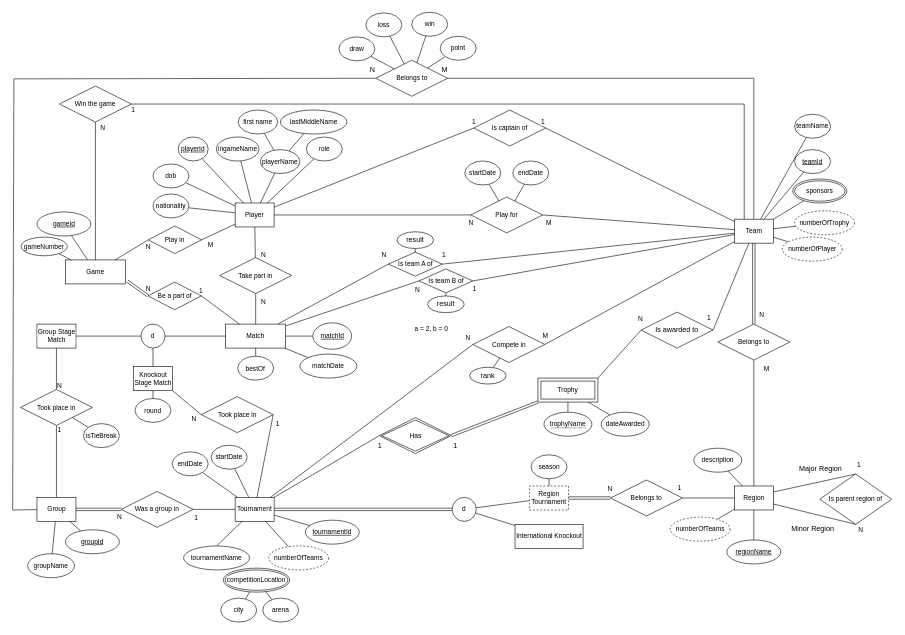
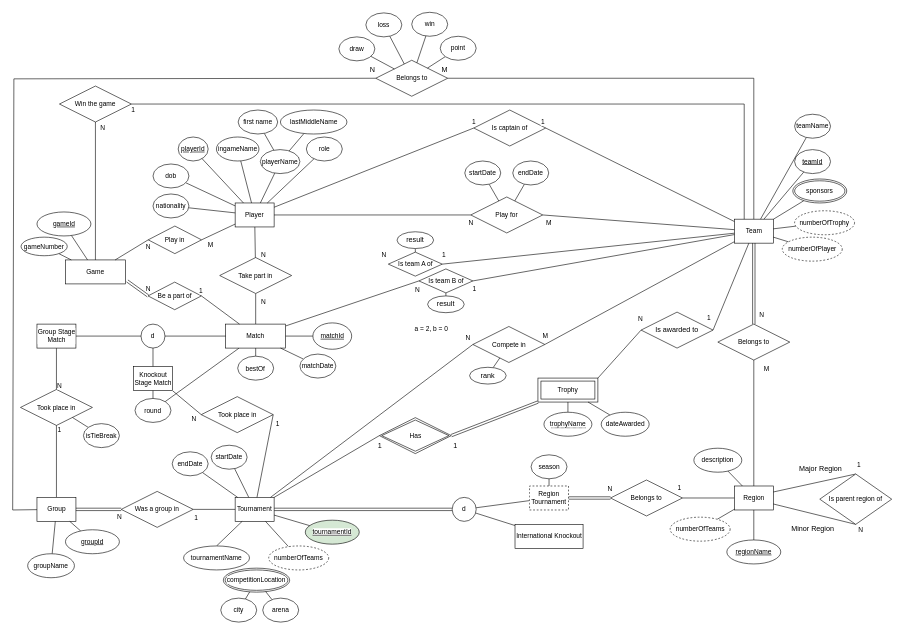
(332, 295) -> (202, 375)
(328, 366) -> (318, 366)
(332, 533) -> (332, 533)
